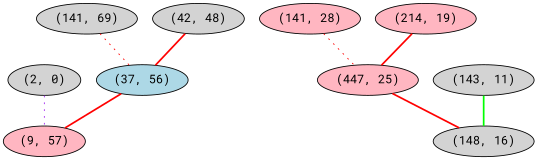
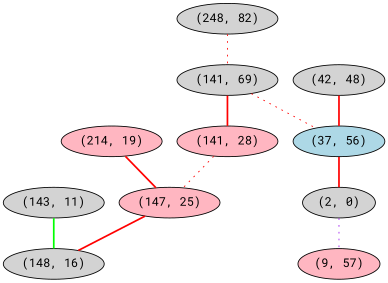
none -> (227, 19)
(368, 80) -> (170, 203)
(93, 111) -> (339, 172)
none -> (227, 111)
